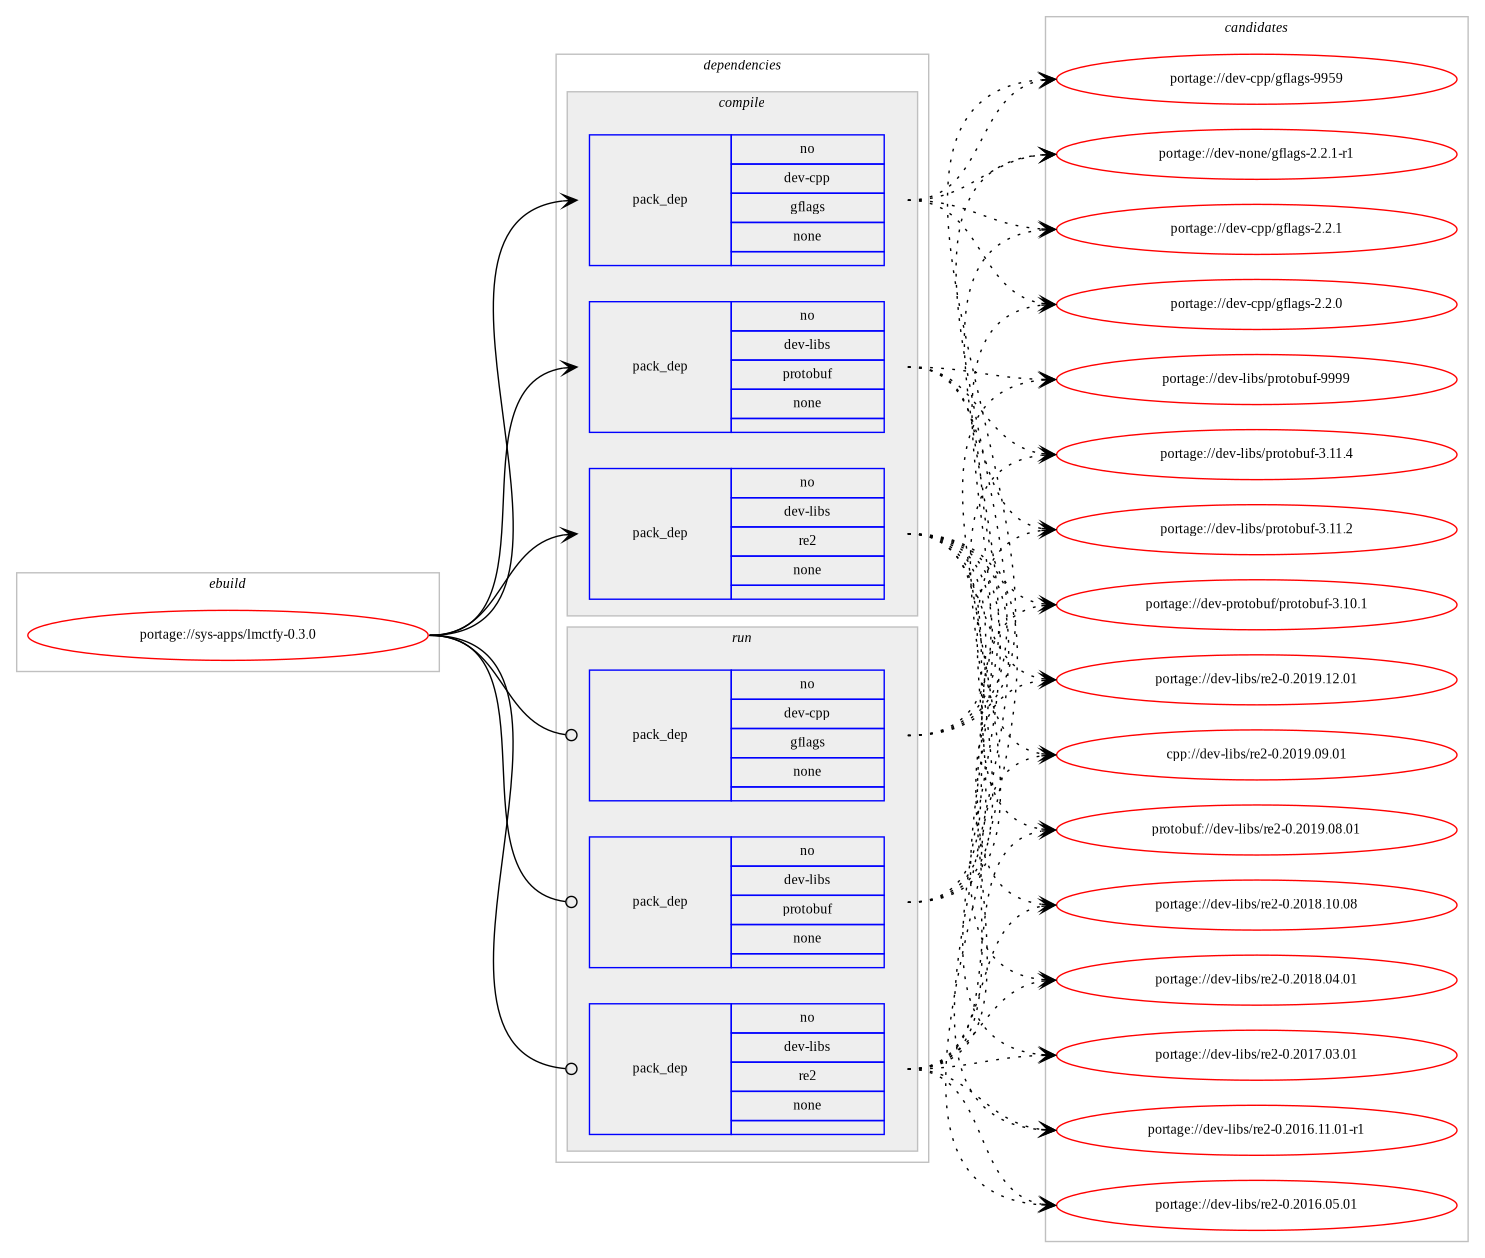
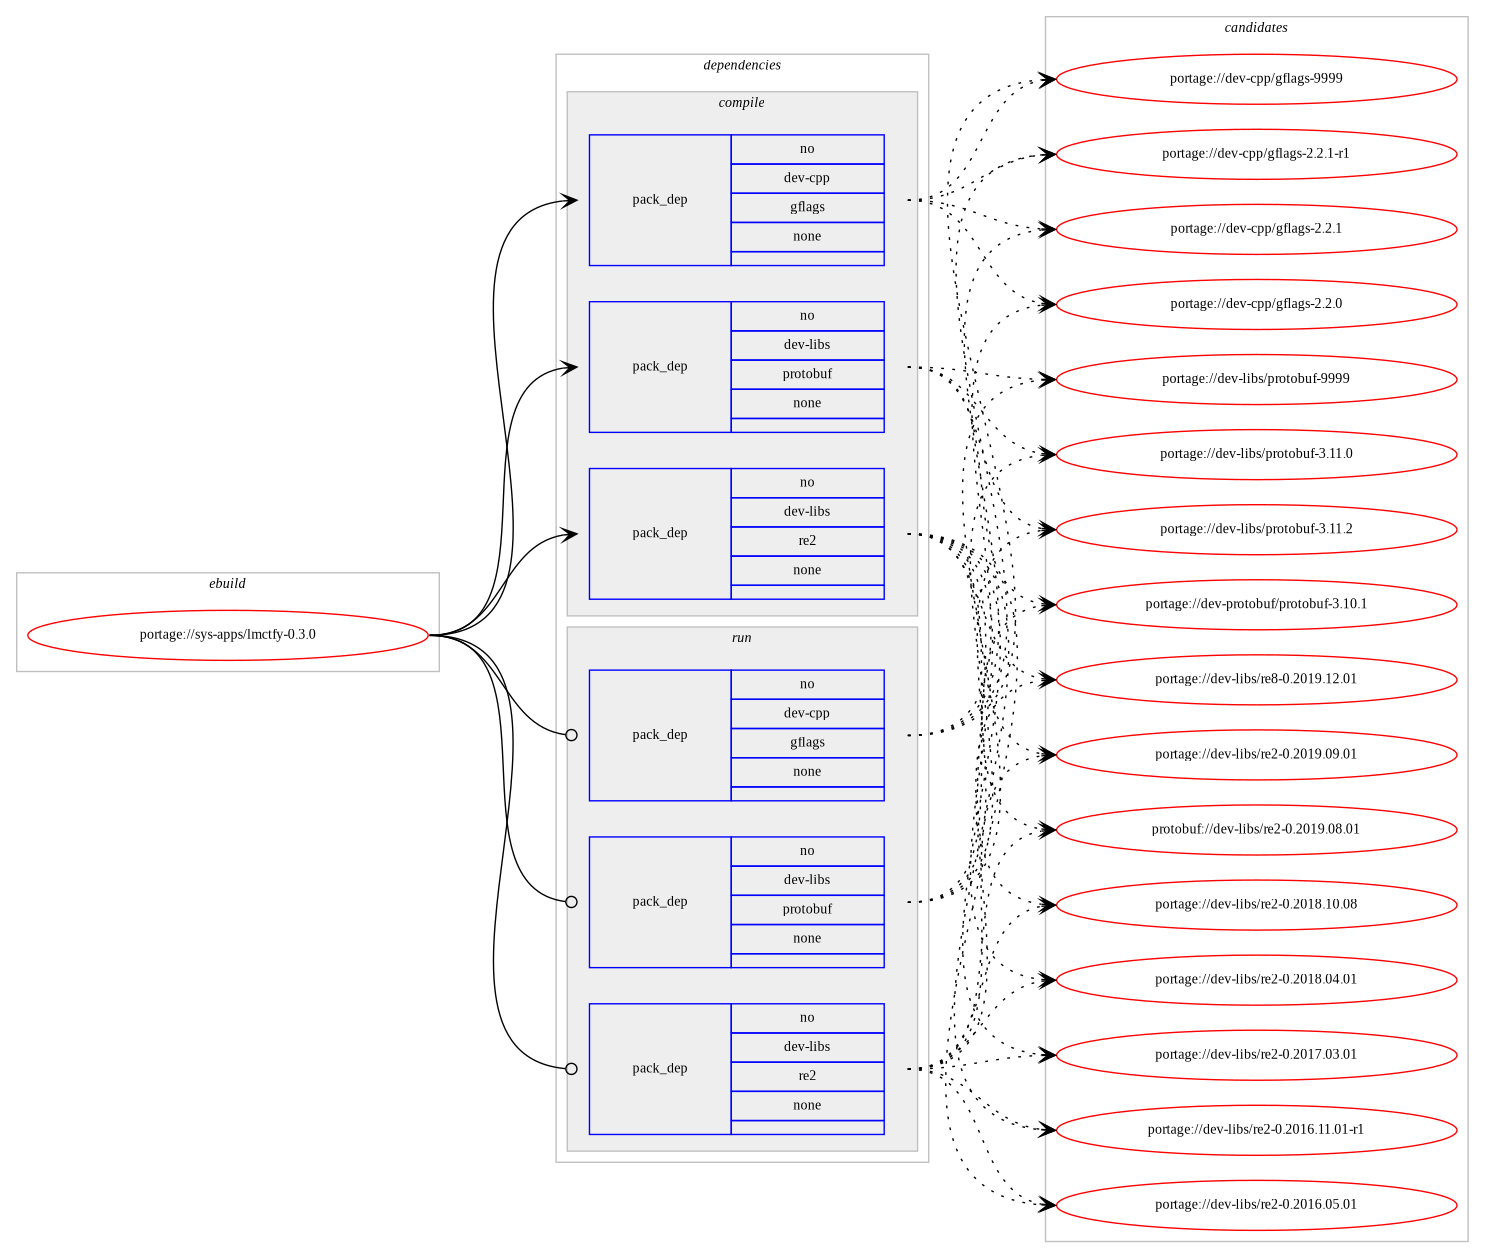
(1257, 79) -> (1257, 79)
(1257, 154) -> (1257, 154)
(1257, 455) -> (1257, 455)
(1257, 680) -> (1257, 680)
(1257, 755) -> (1257, 755)
